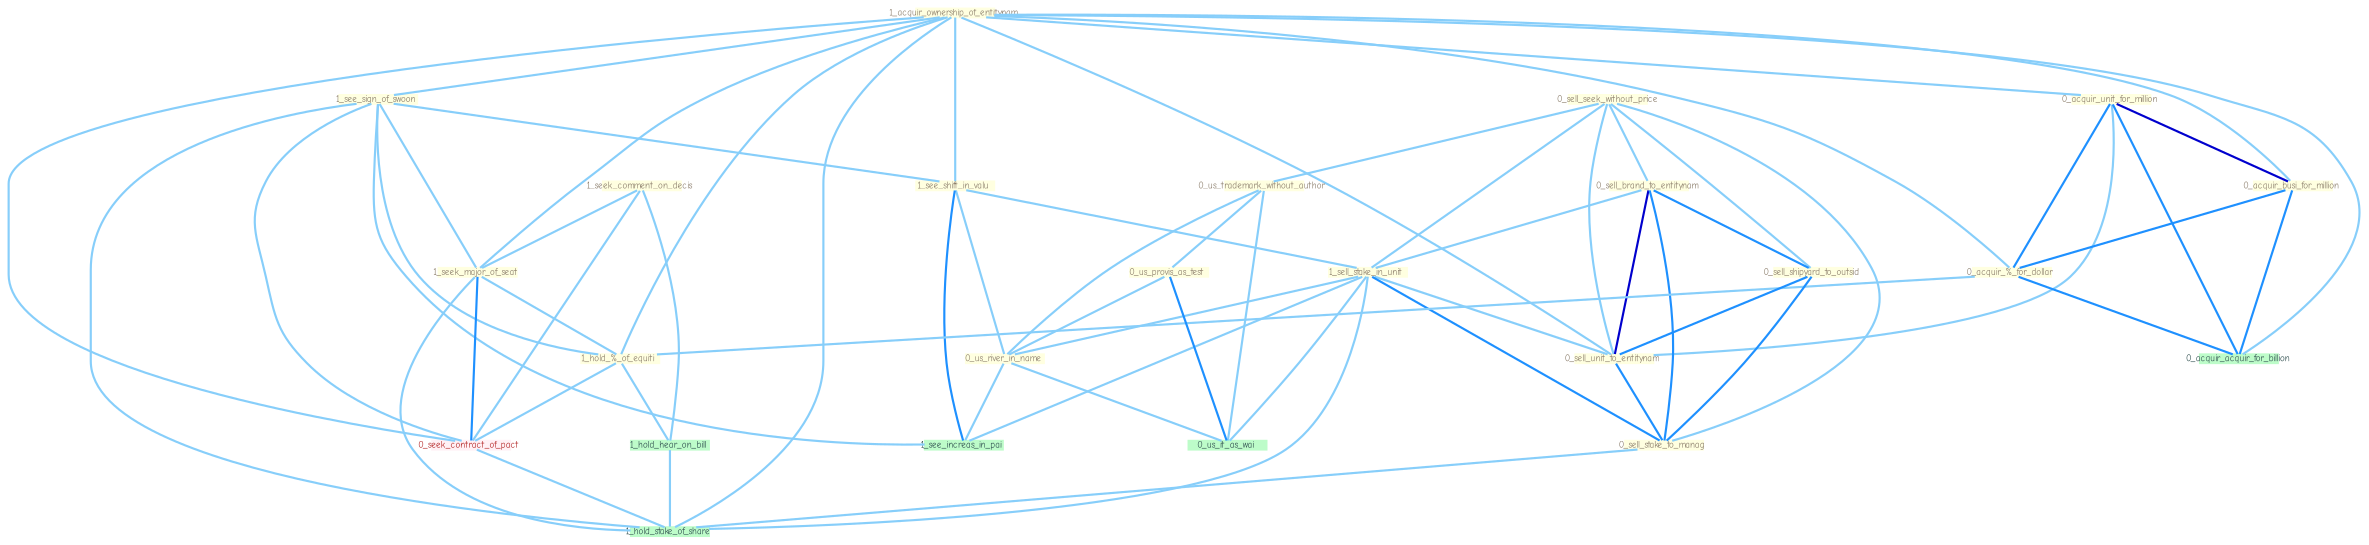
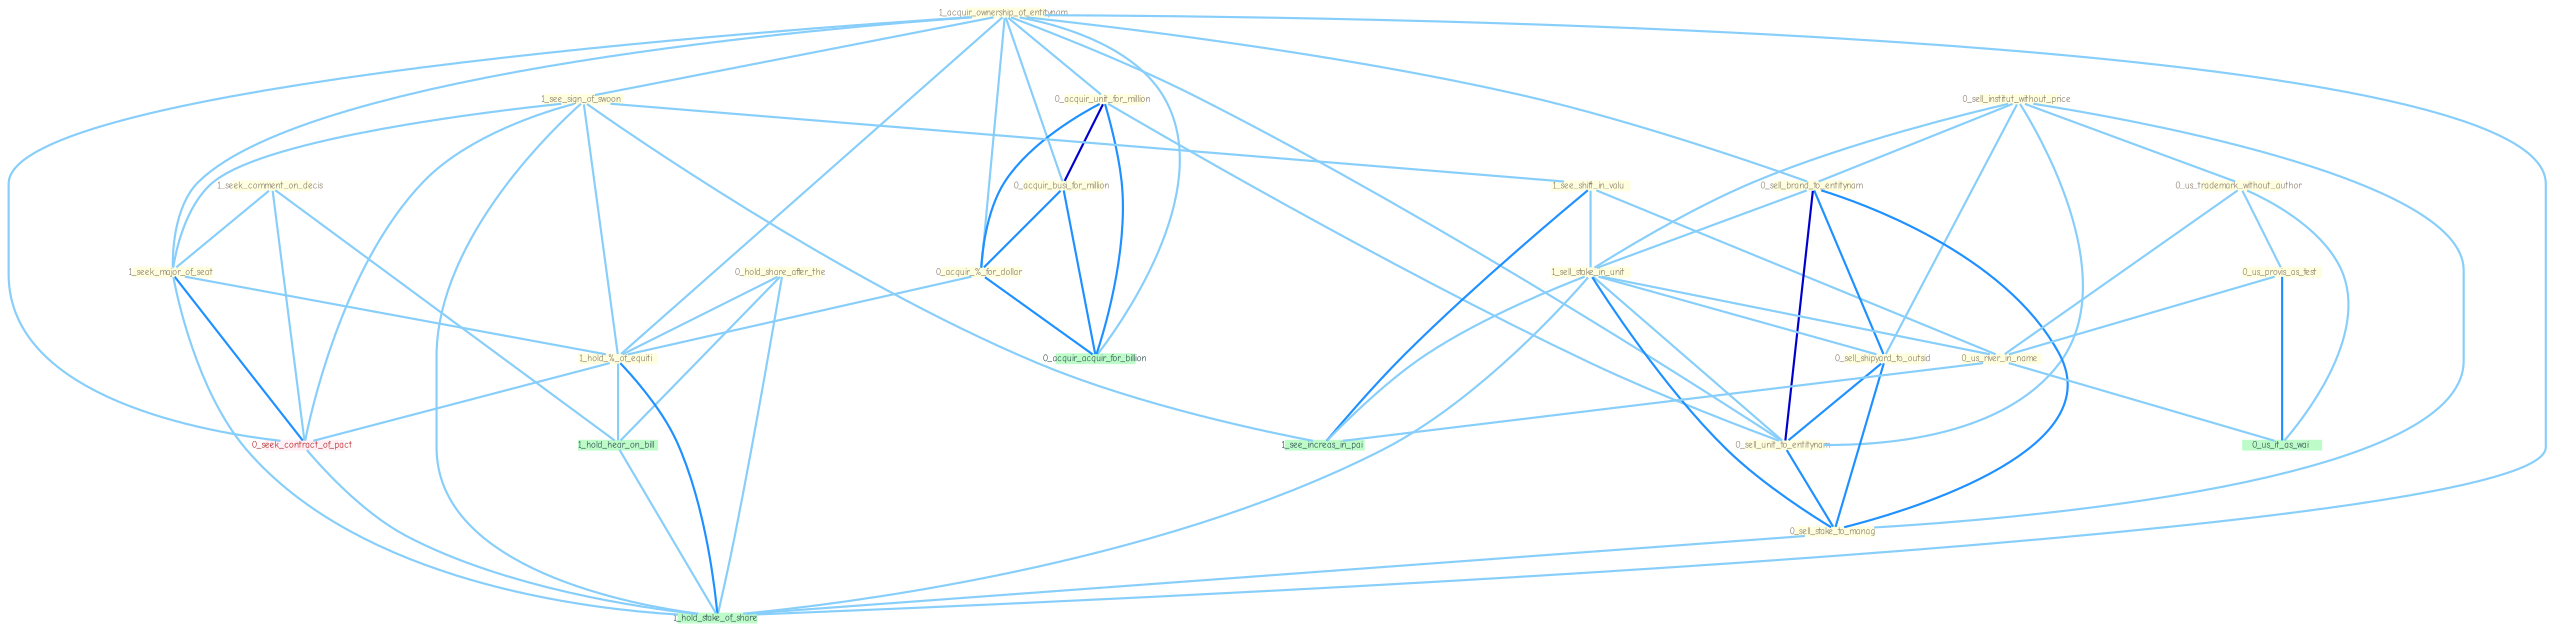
(955, 99) -> (1422, 75)
(1608, 99) -> (2018, 99)
none -> (782, 272)
(1301, 361) -> (1758, 321)
none -> (691, 479)
